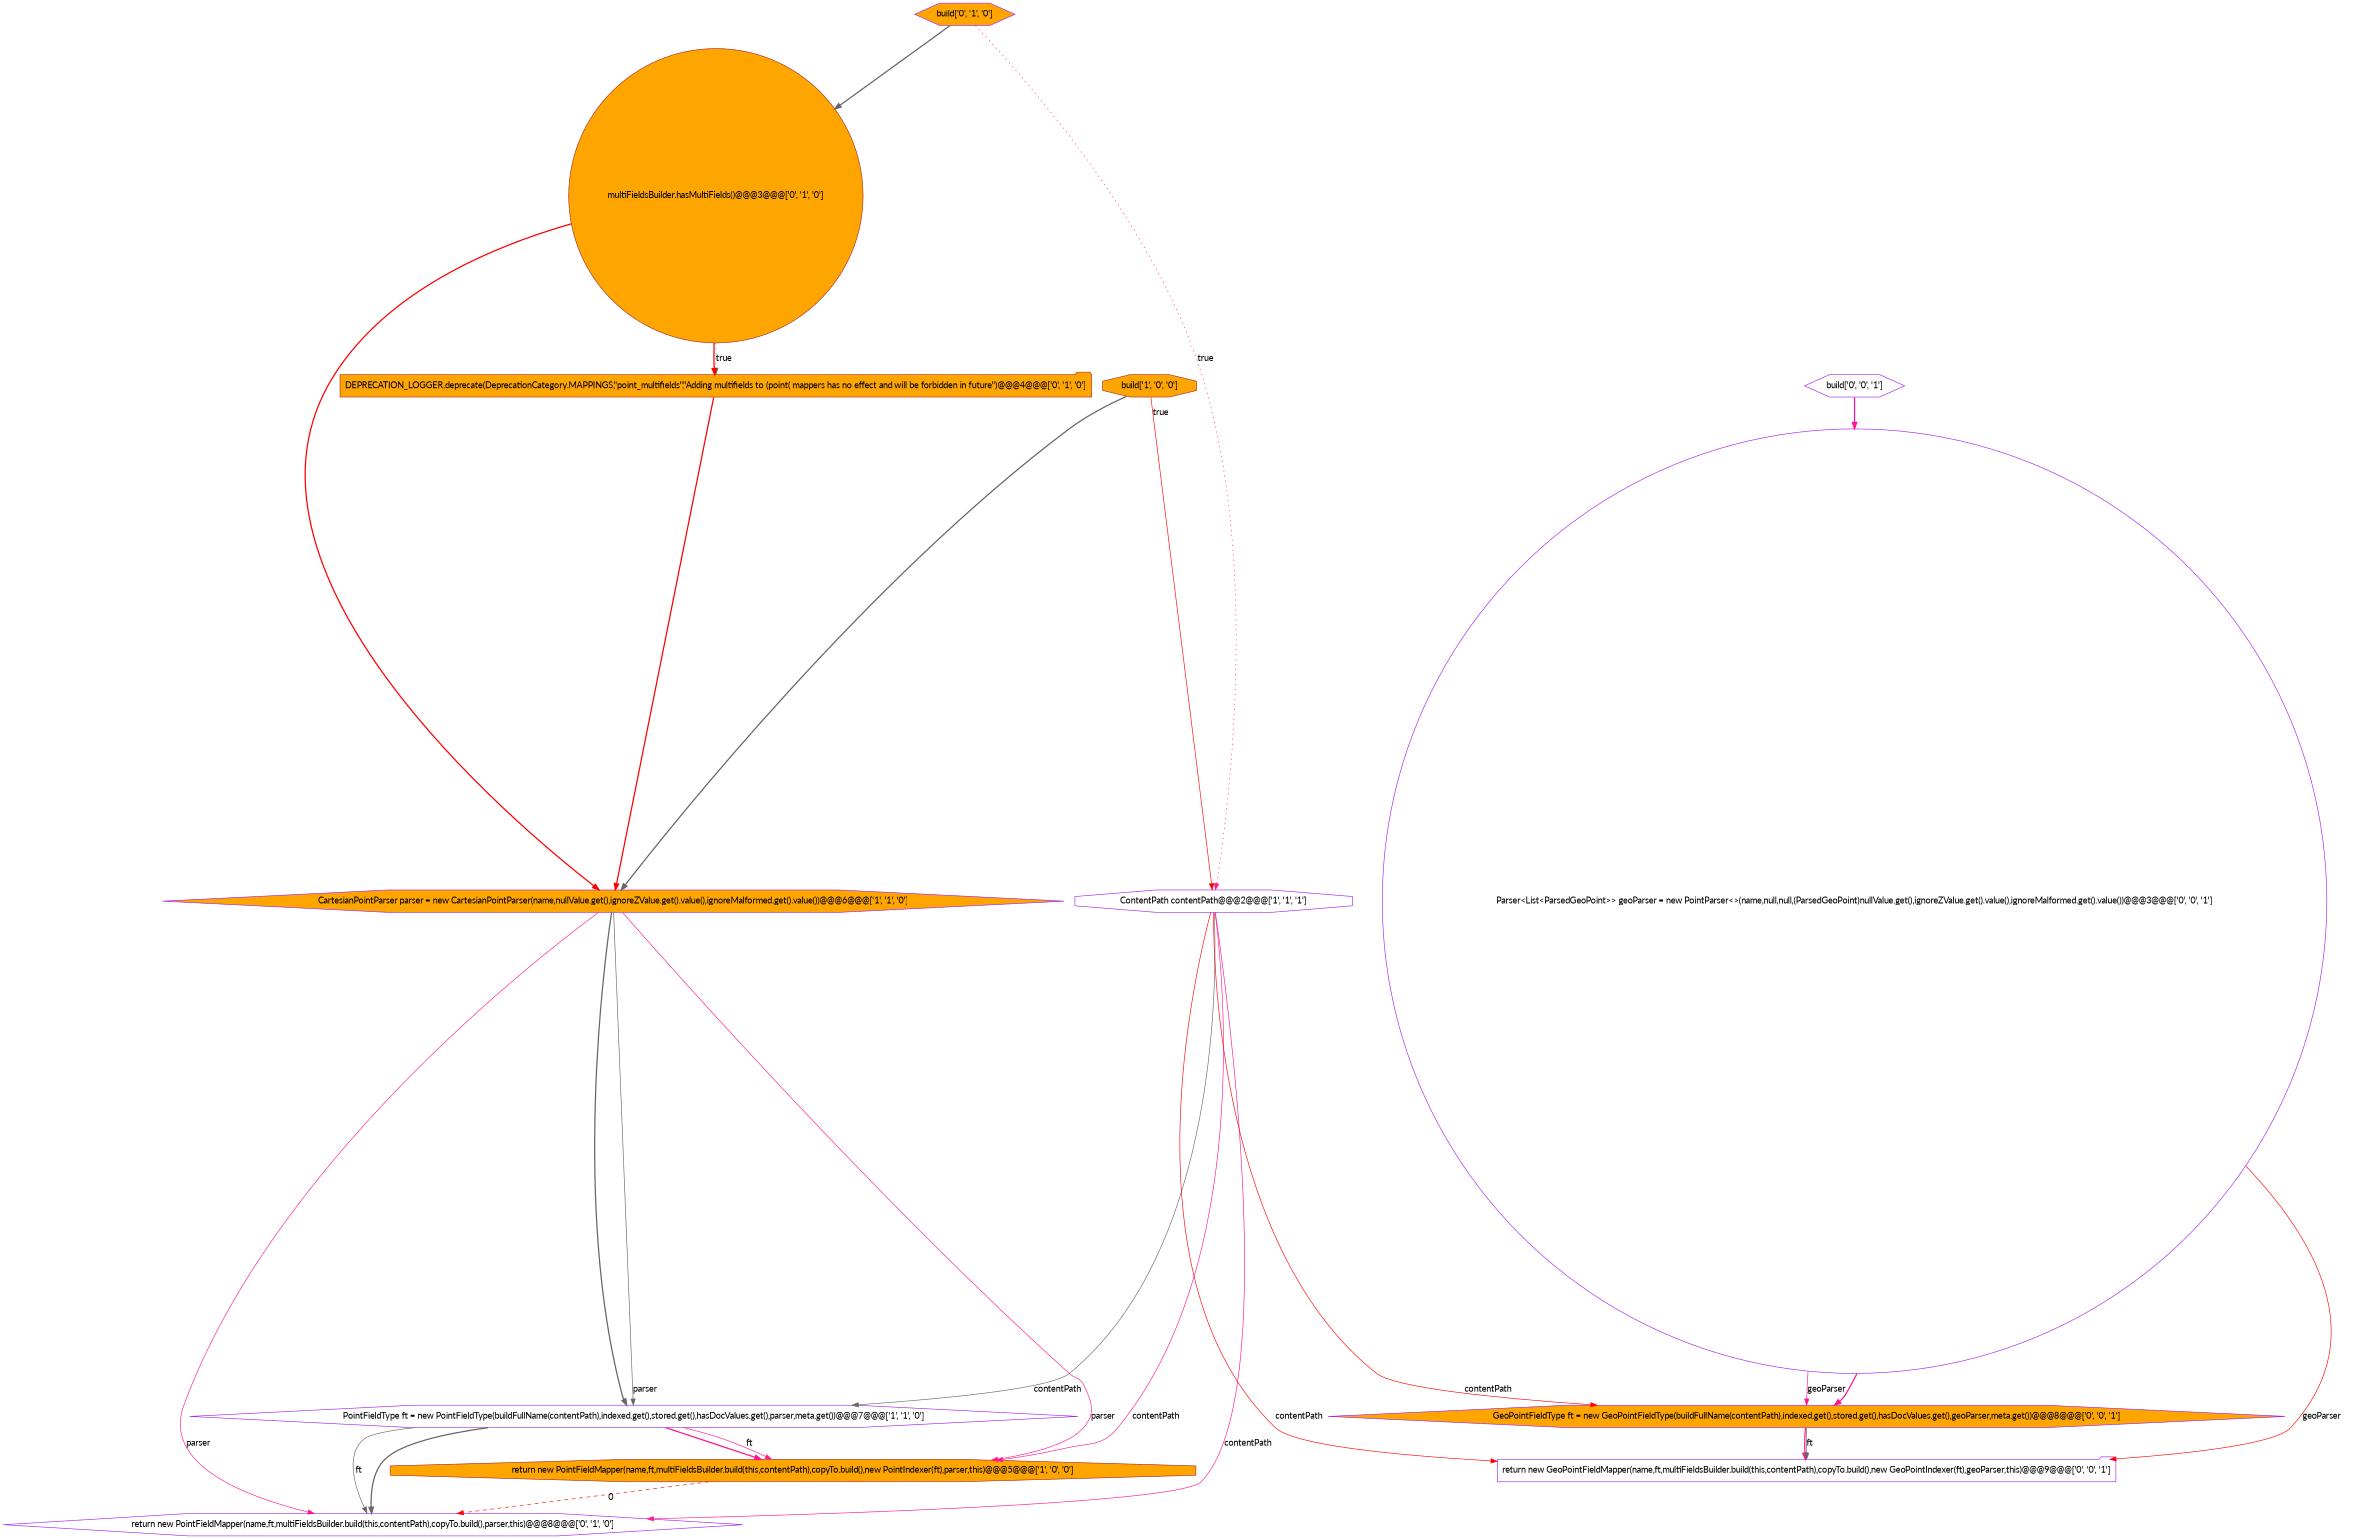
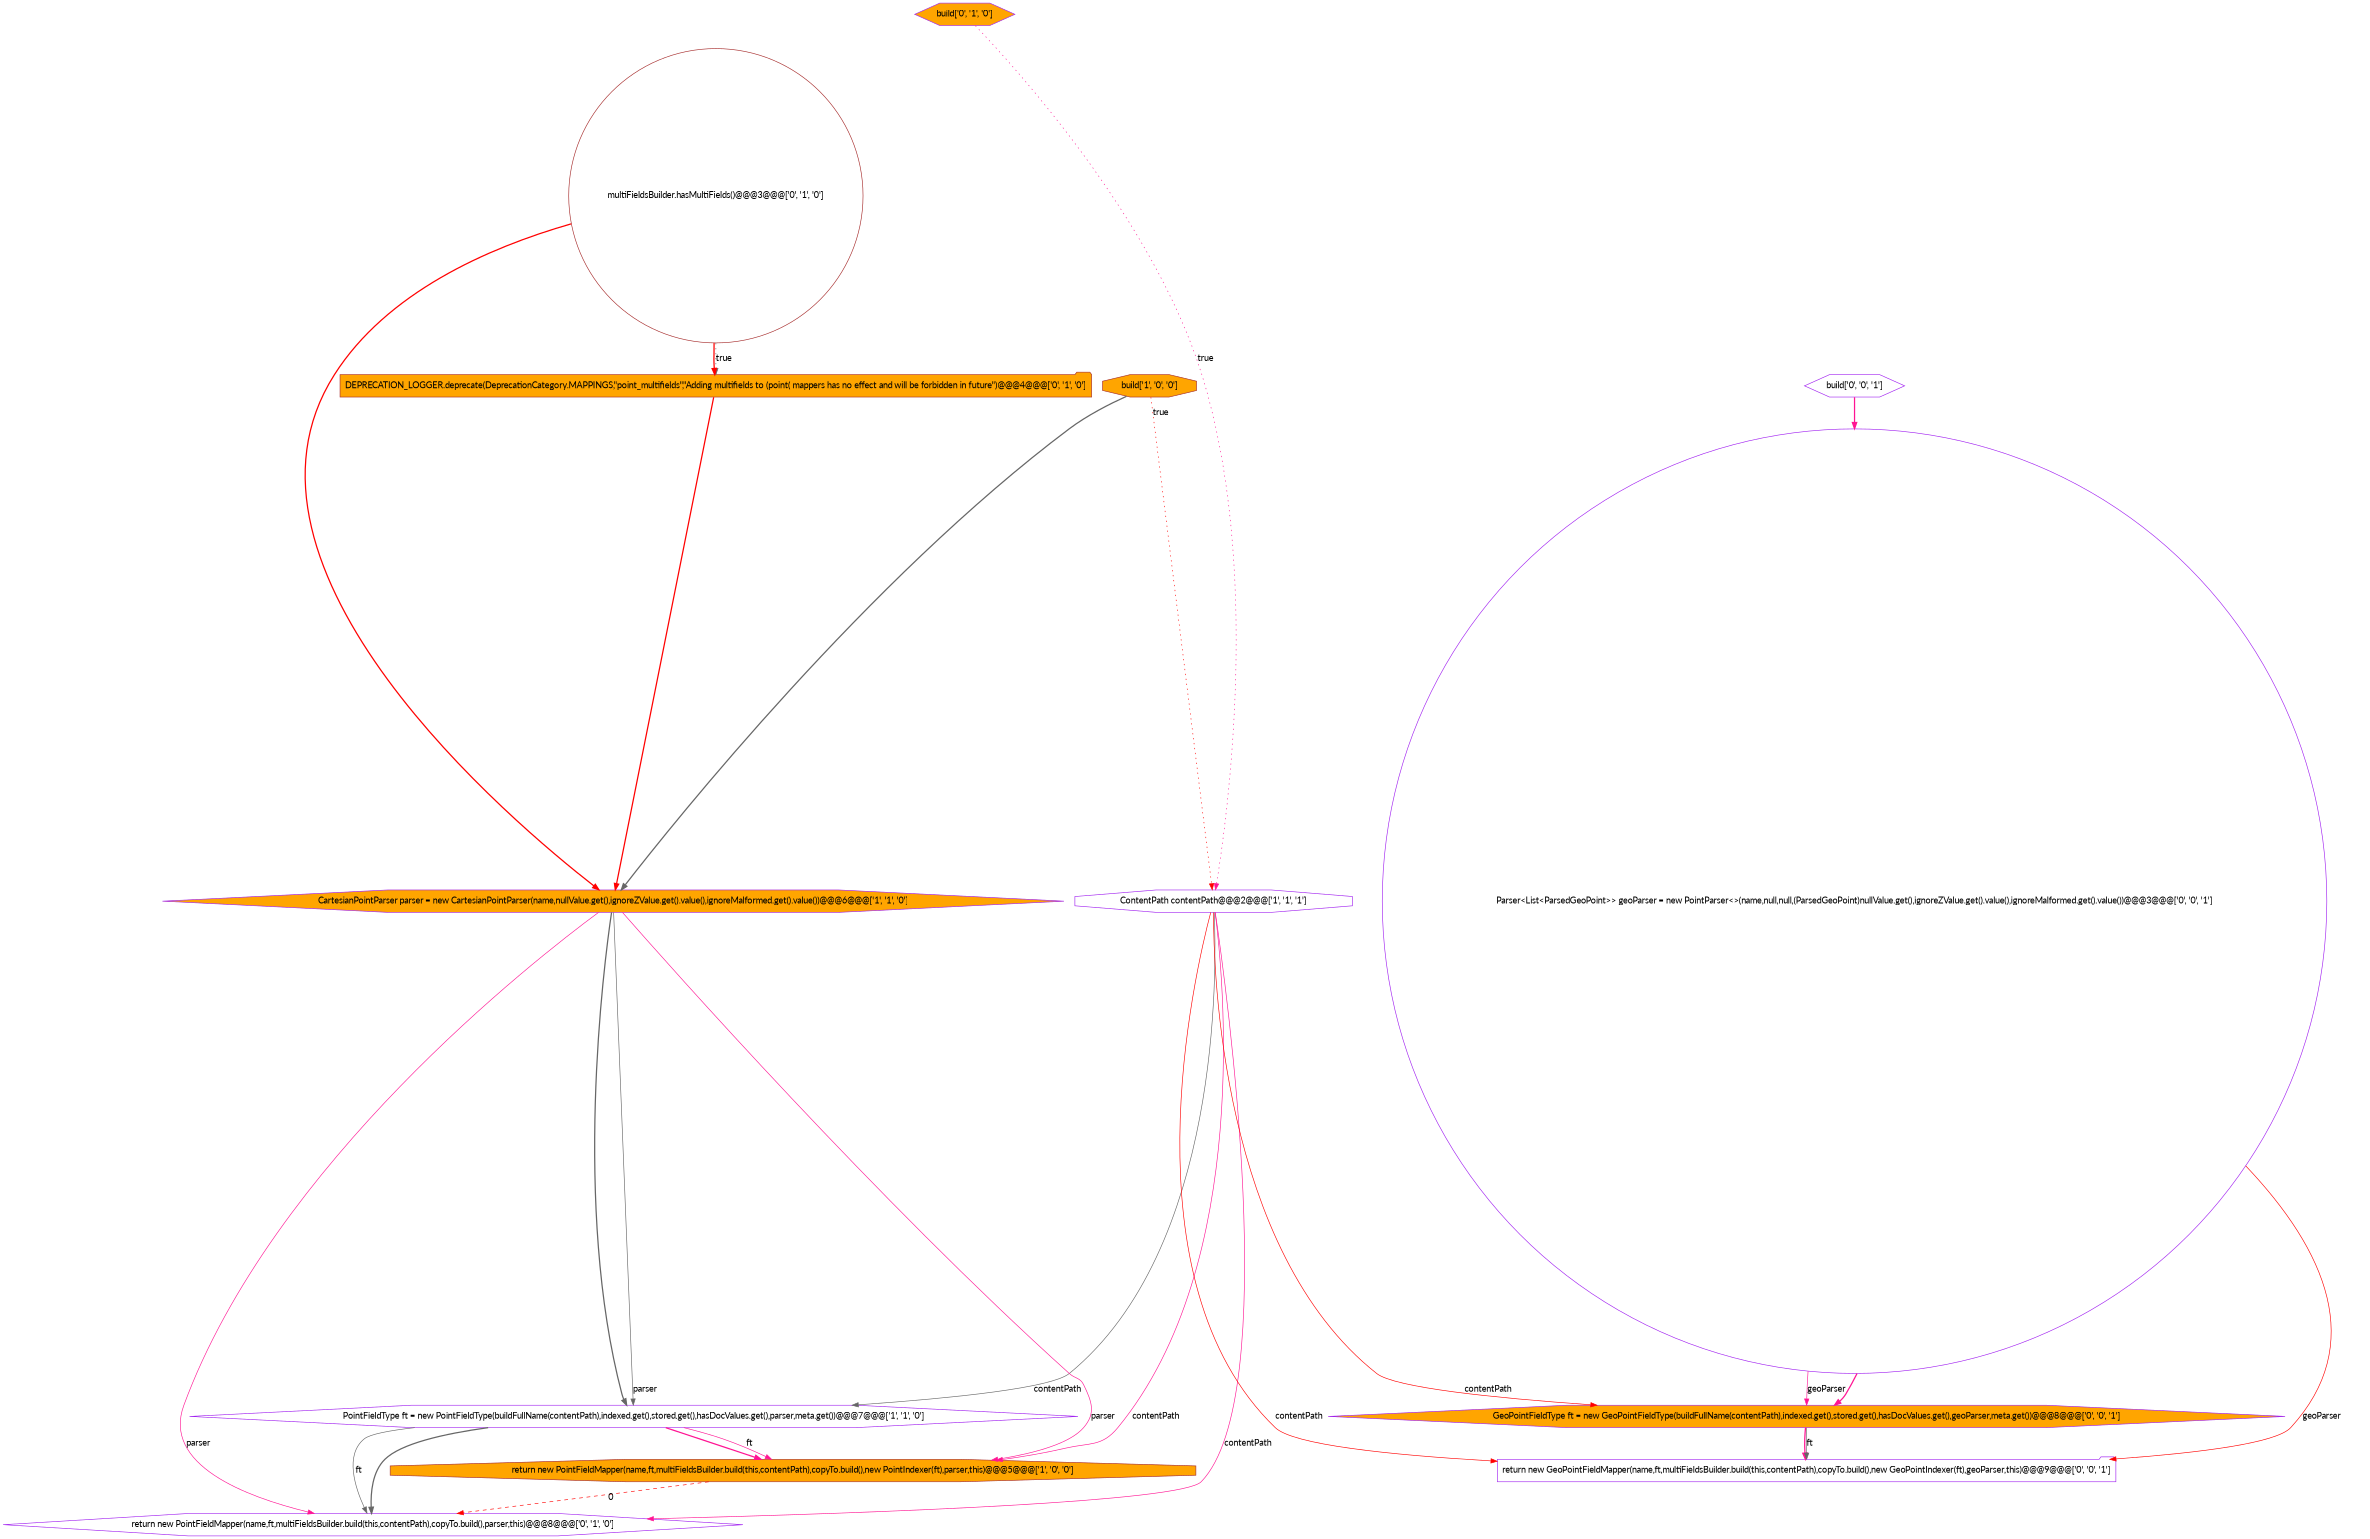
(895, 65) -> none
(716, 196) -> (716, 196)
(1181, 640) -> (1181, 640)
